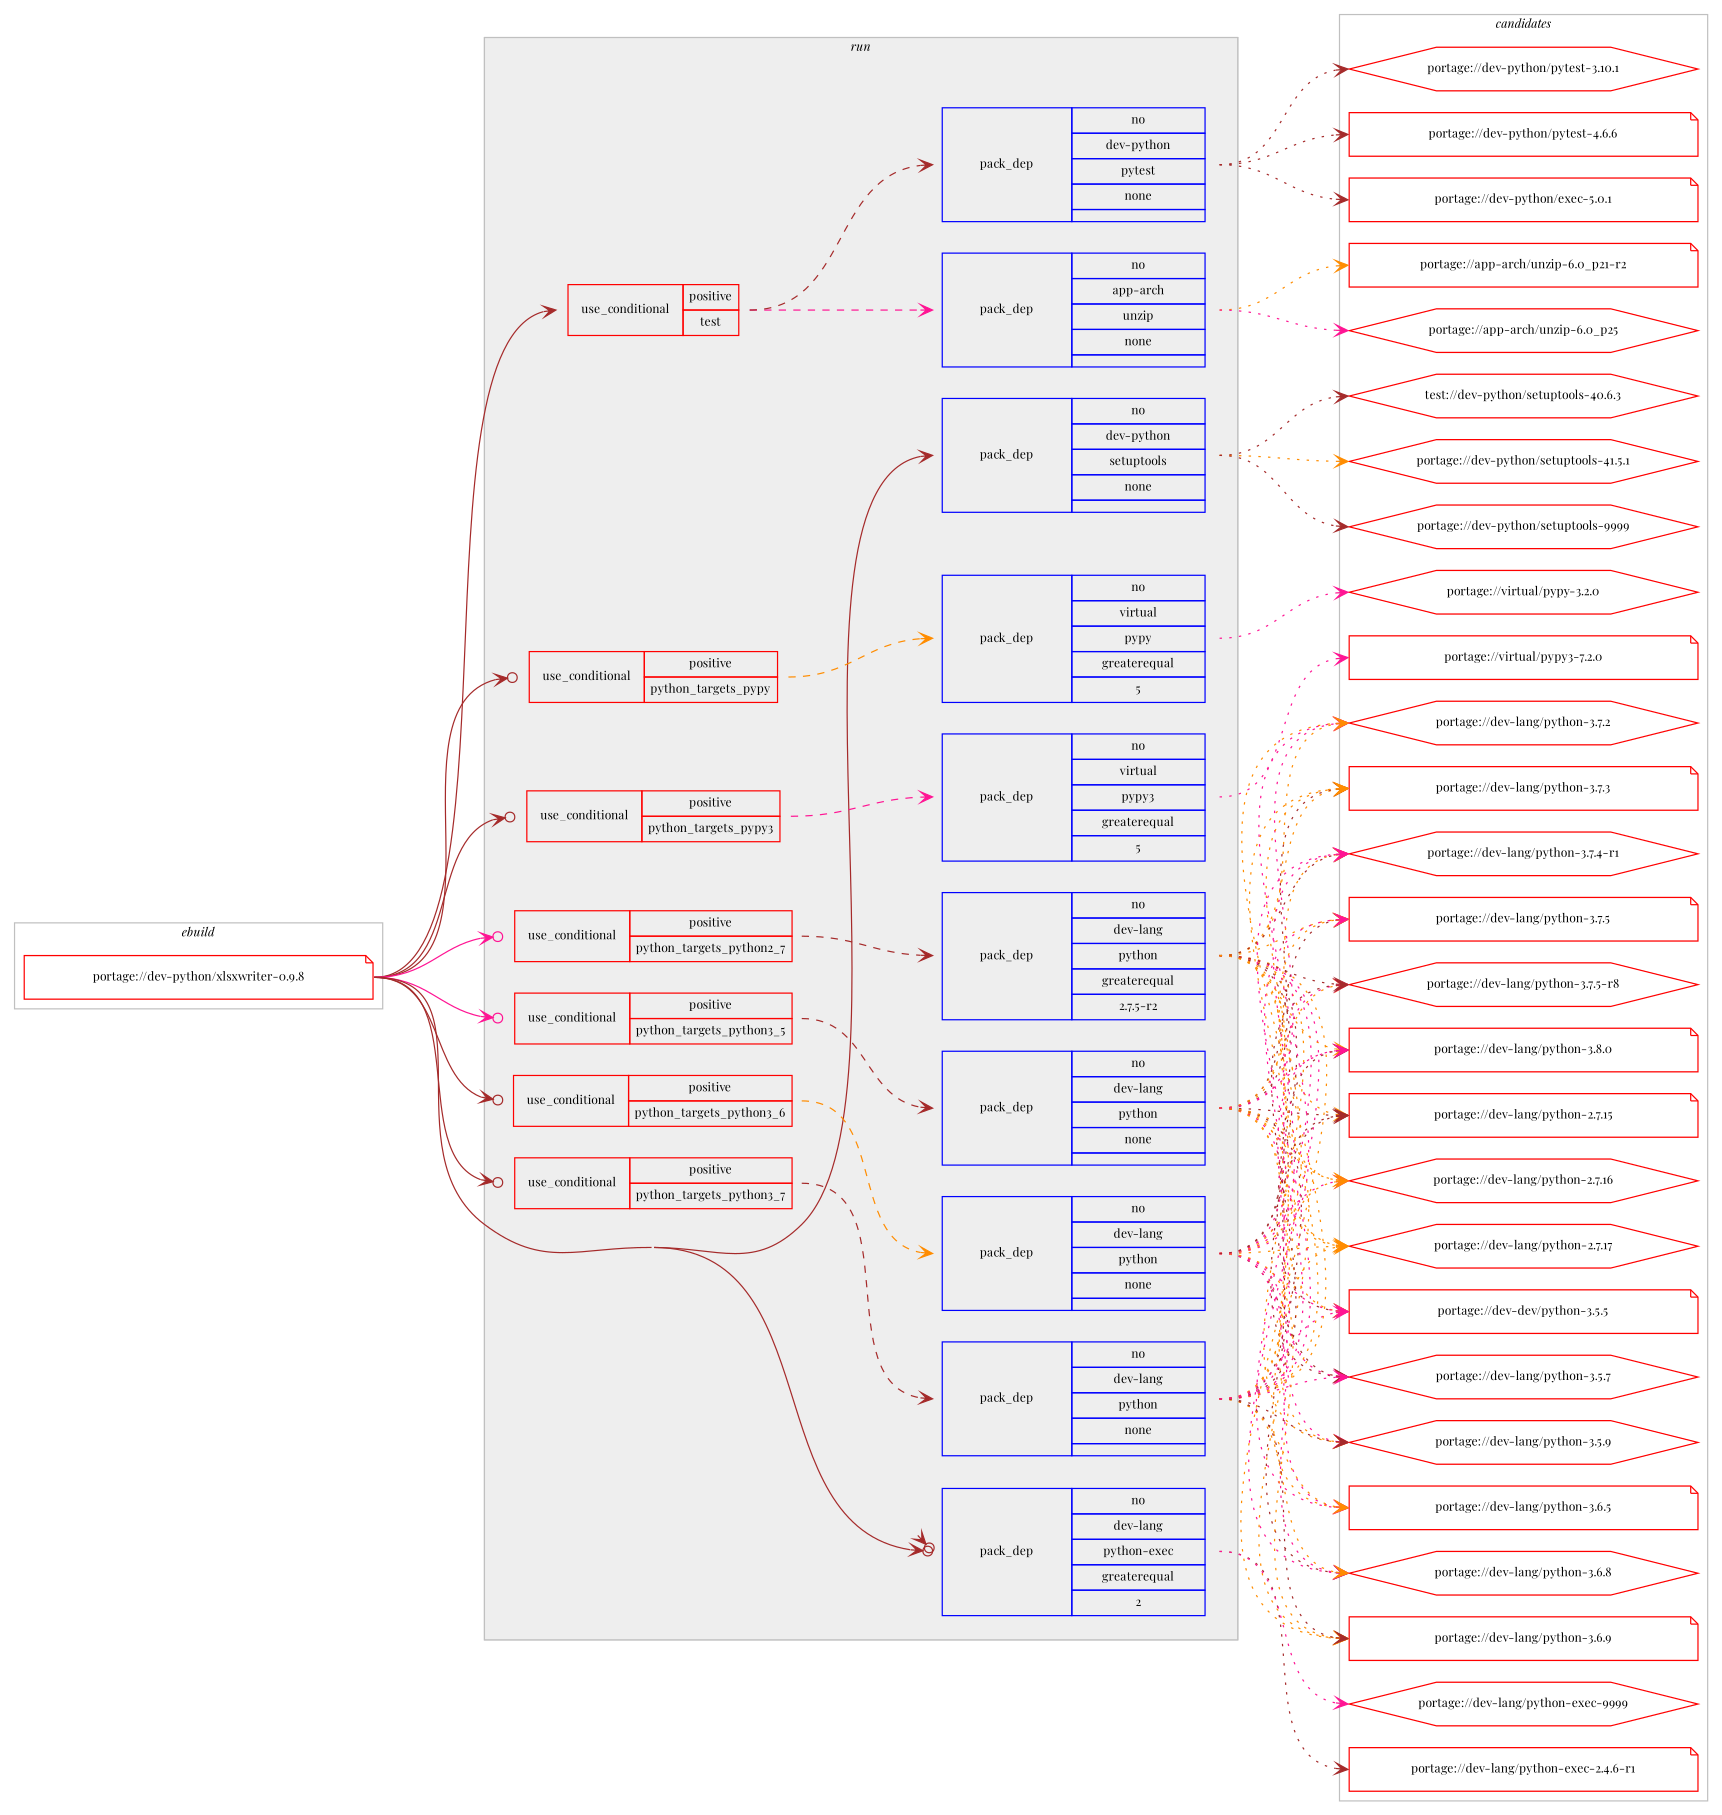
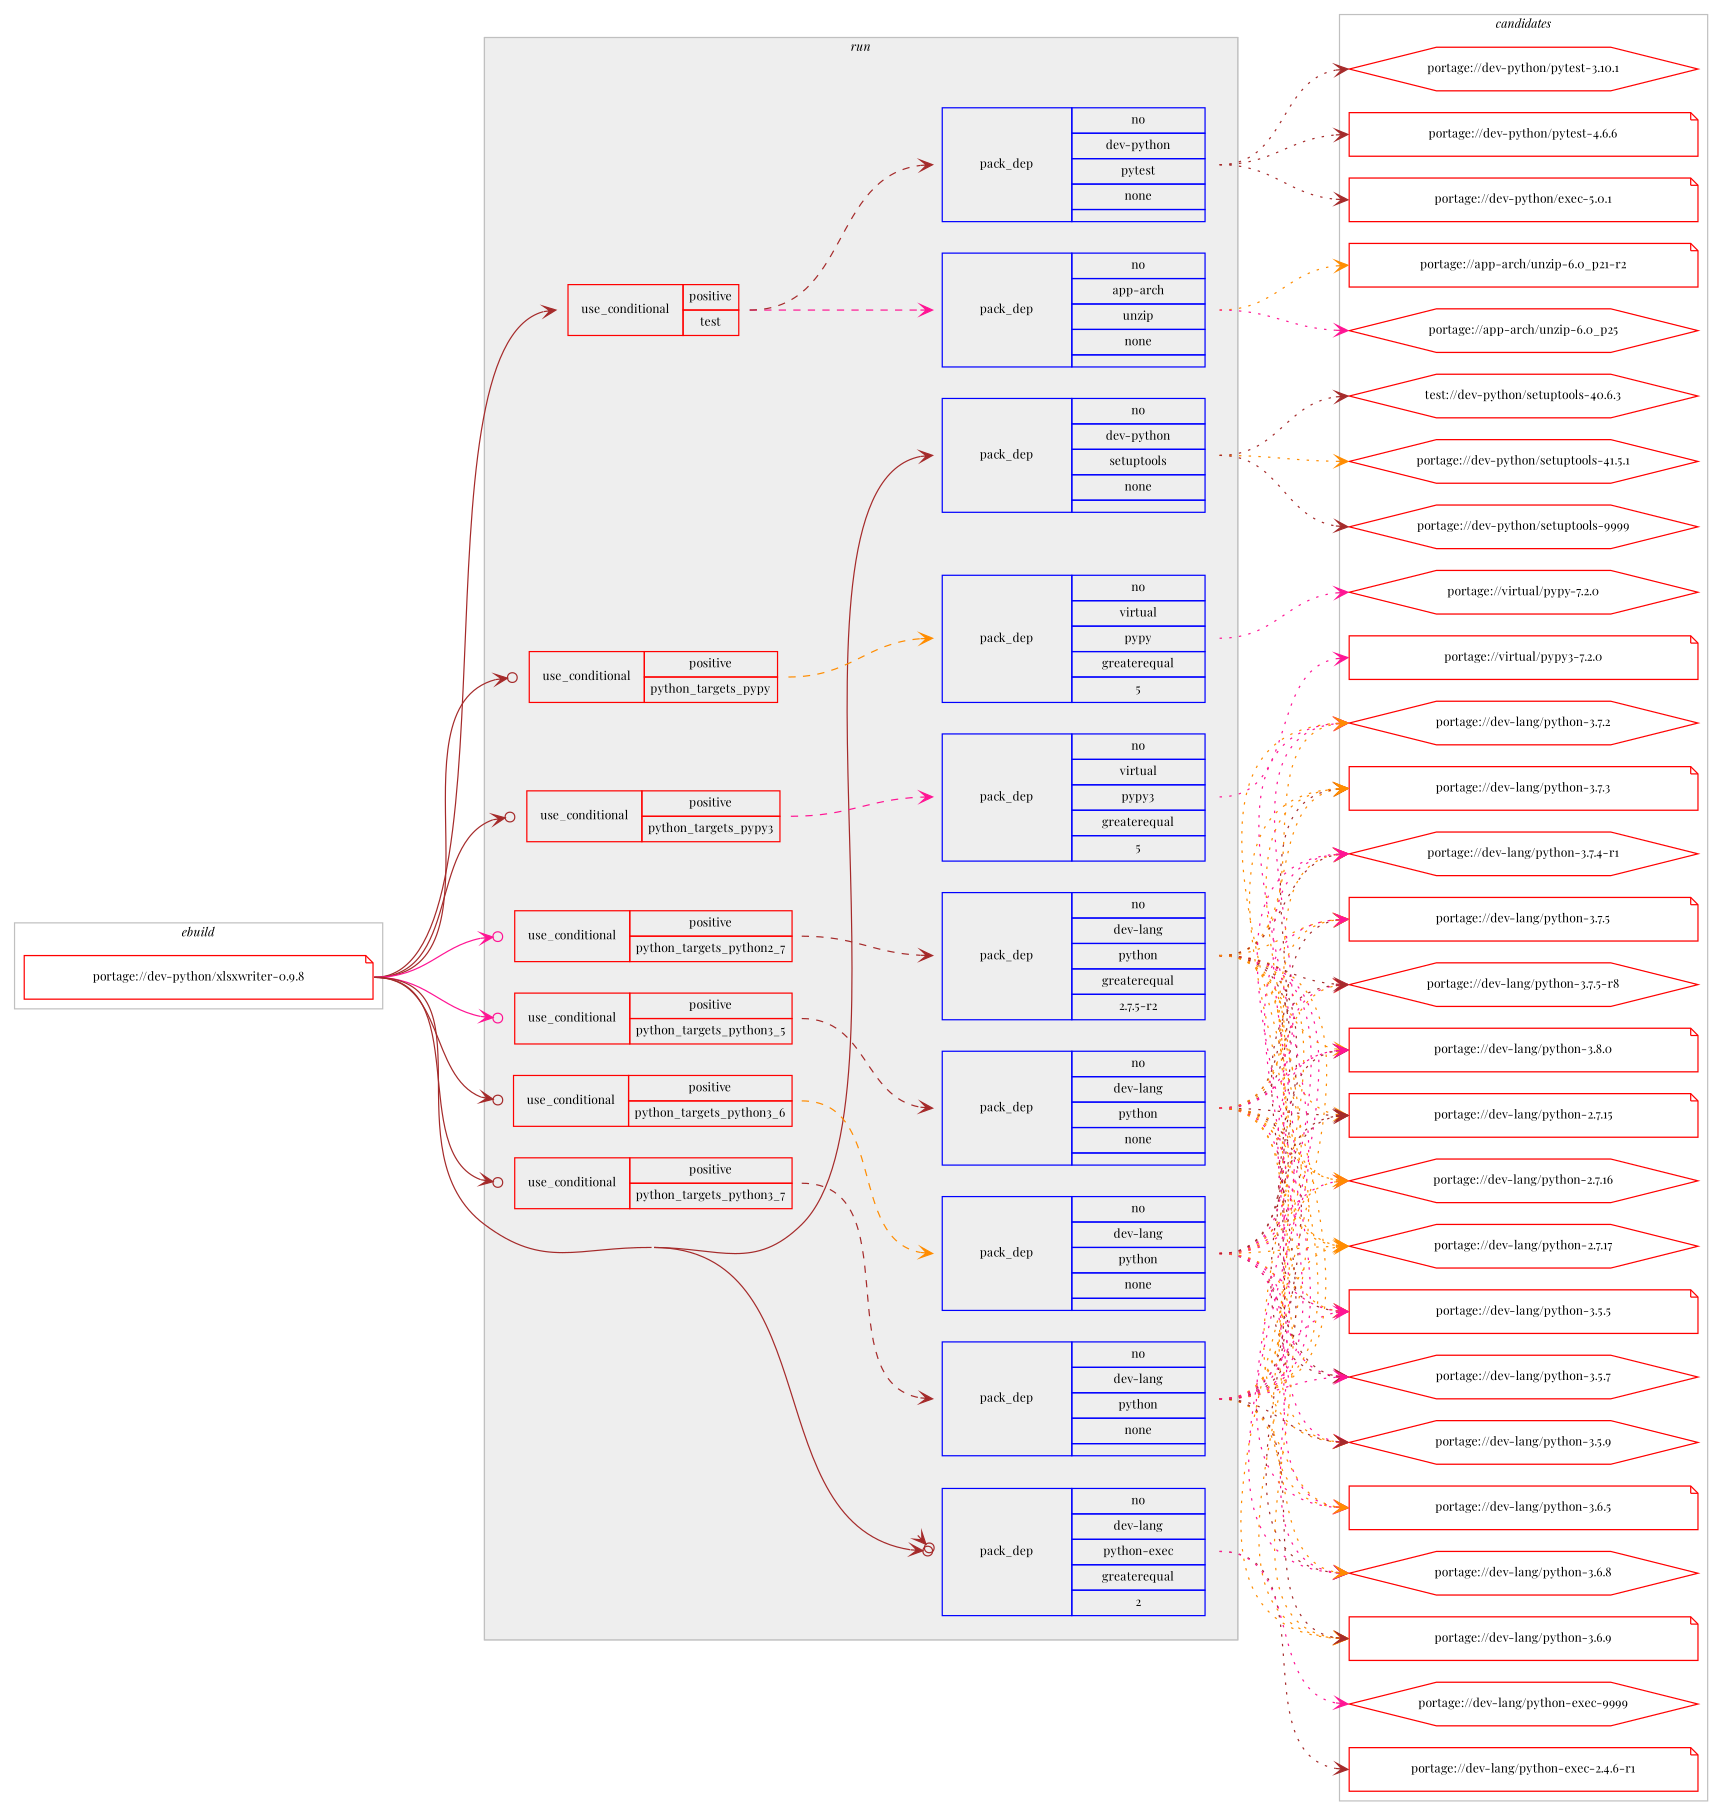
(1524, 592) -> (1524, 592)
(1524, 1312) -> (1524, 1312)
